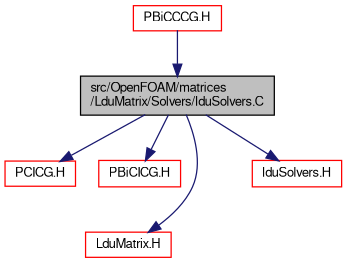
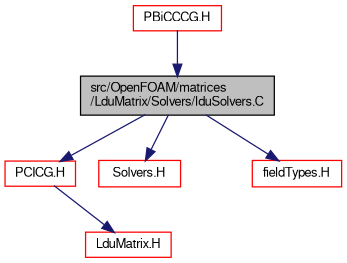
(140, 174) -> (140, 174)
(297, 174) -> (297, 174)
(196, 176) -> (79, 205)
